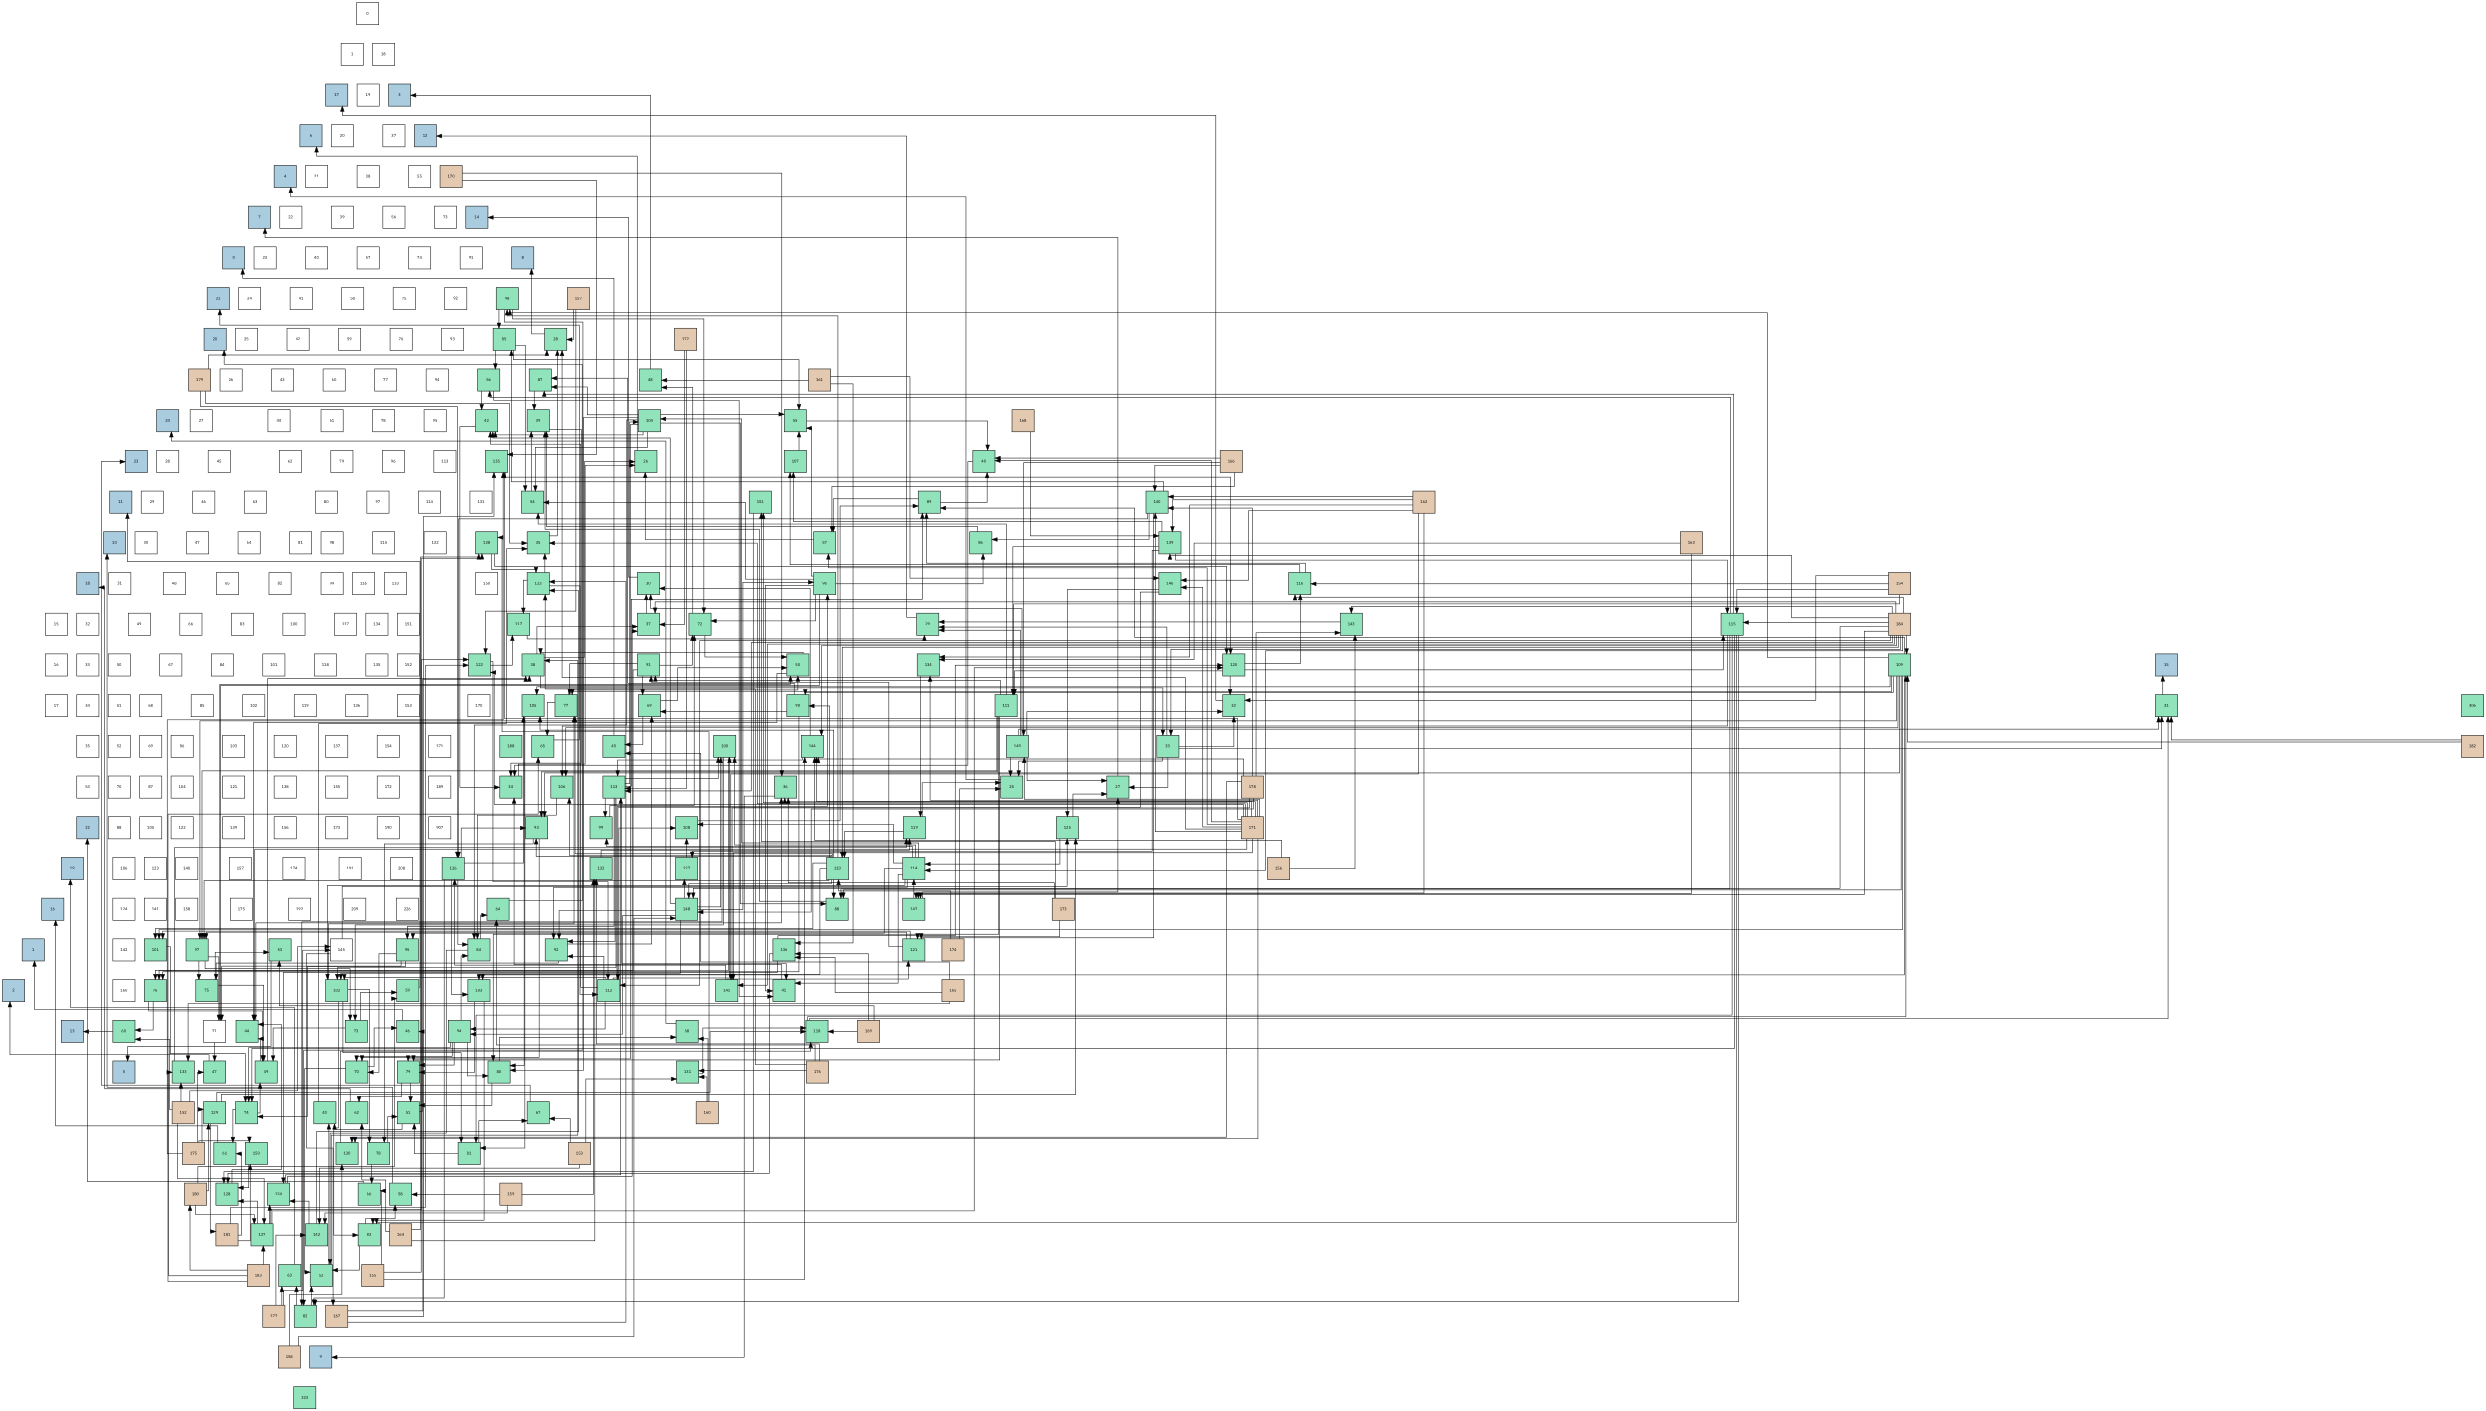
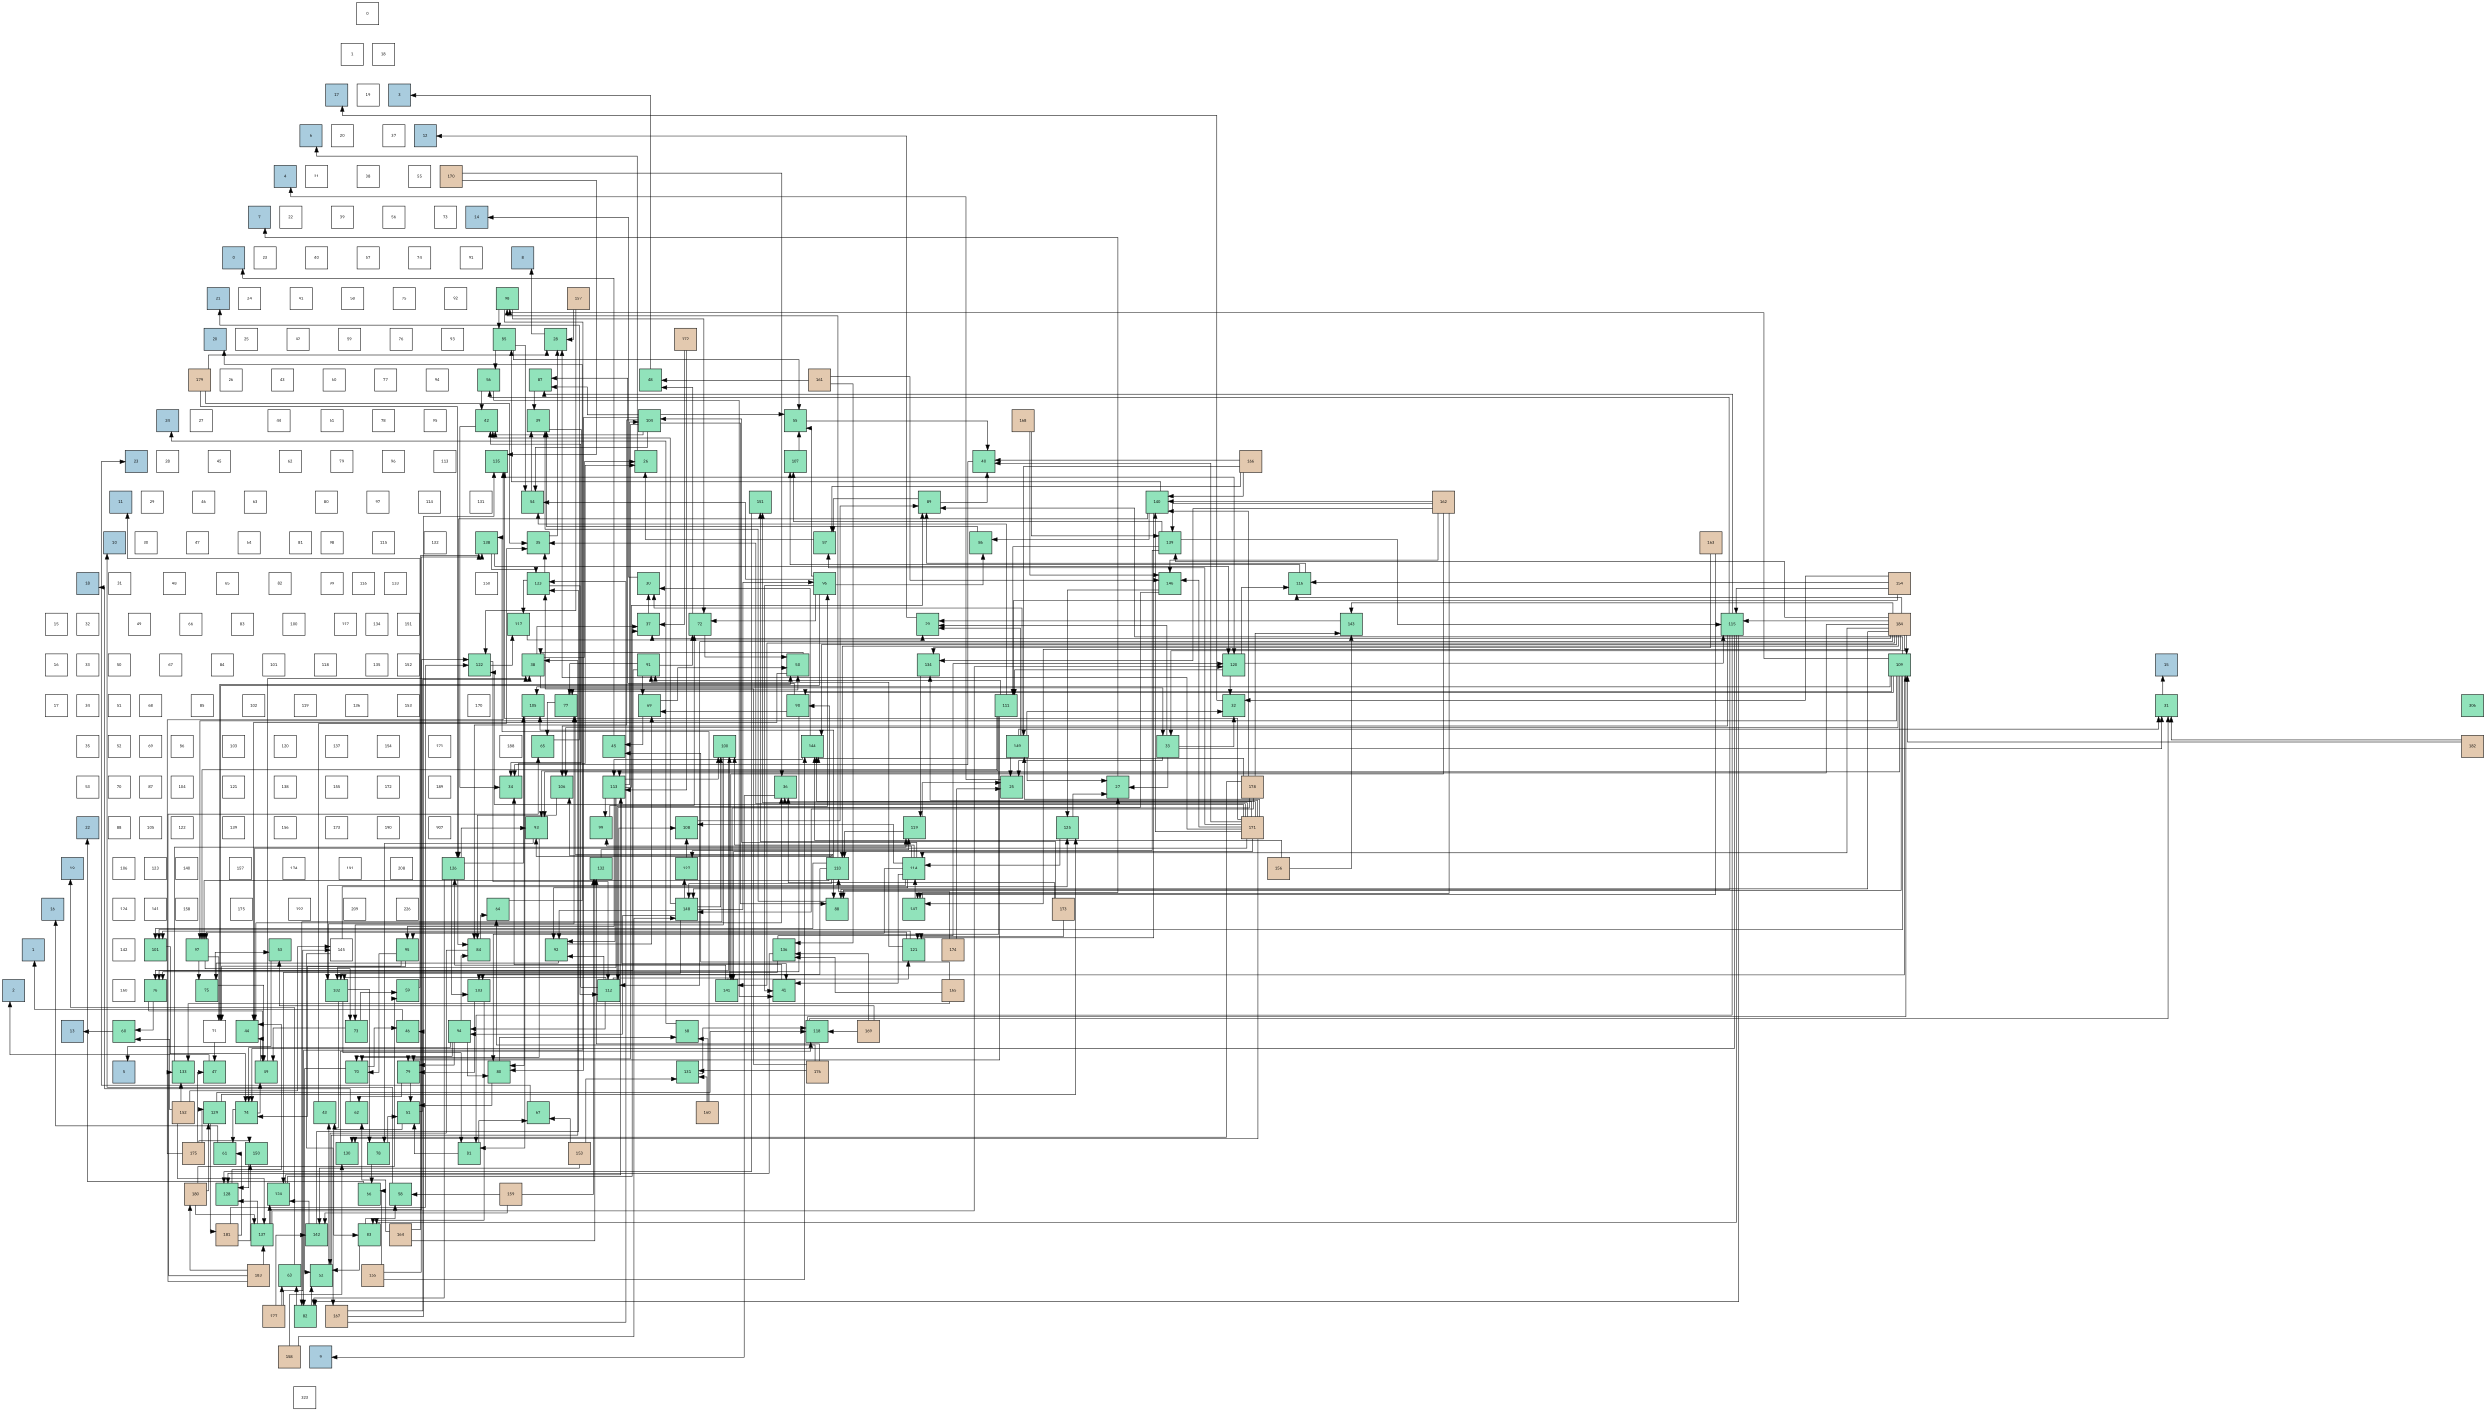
none -> (1030, 559)
(511, 746) -> (511, 746)
(305, 1398) -> (305, 1398)
